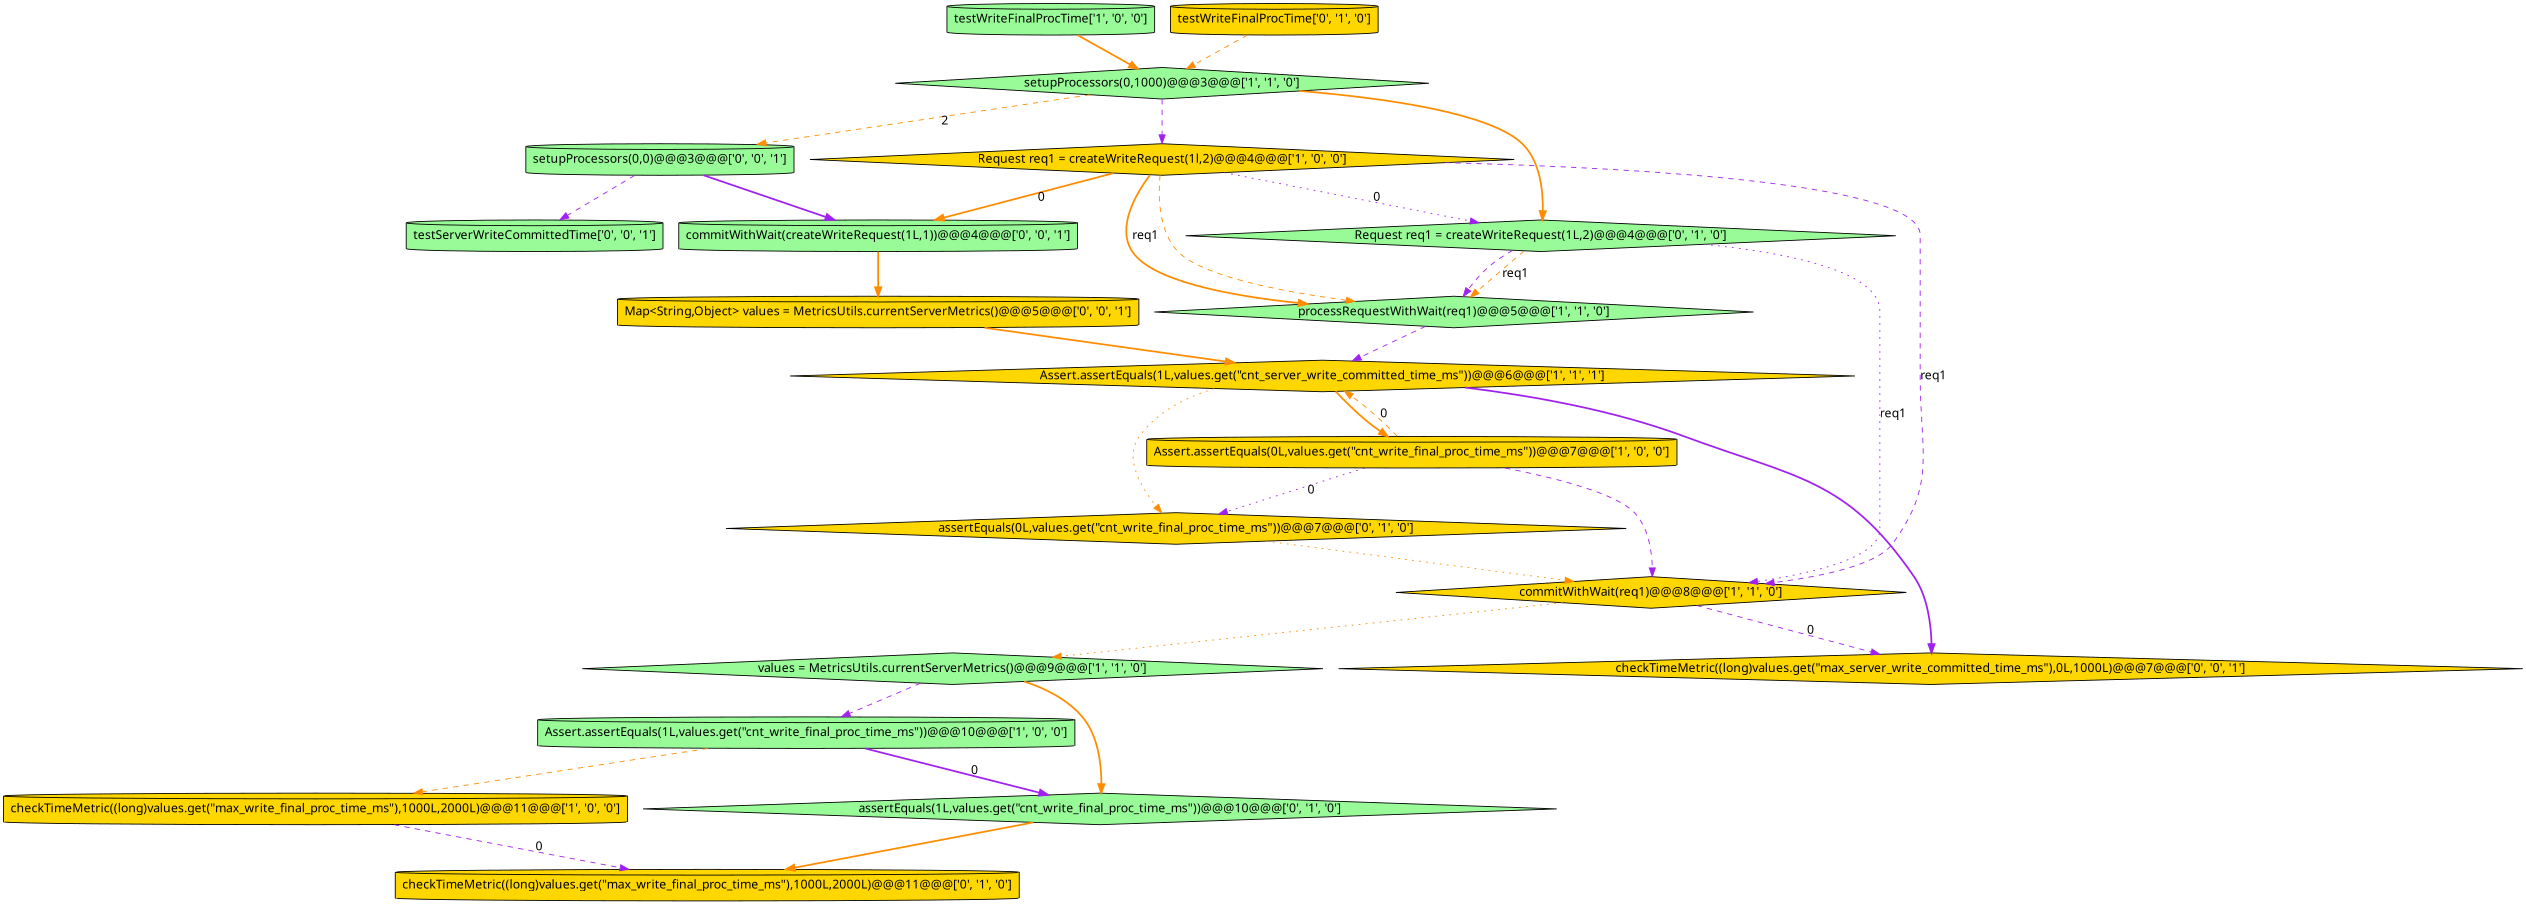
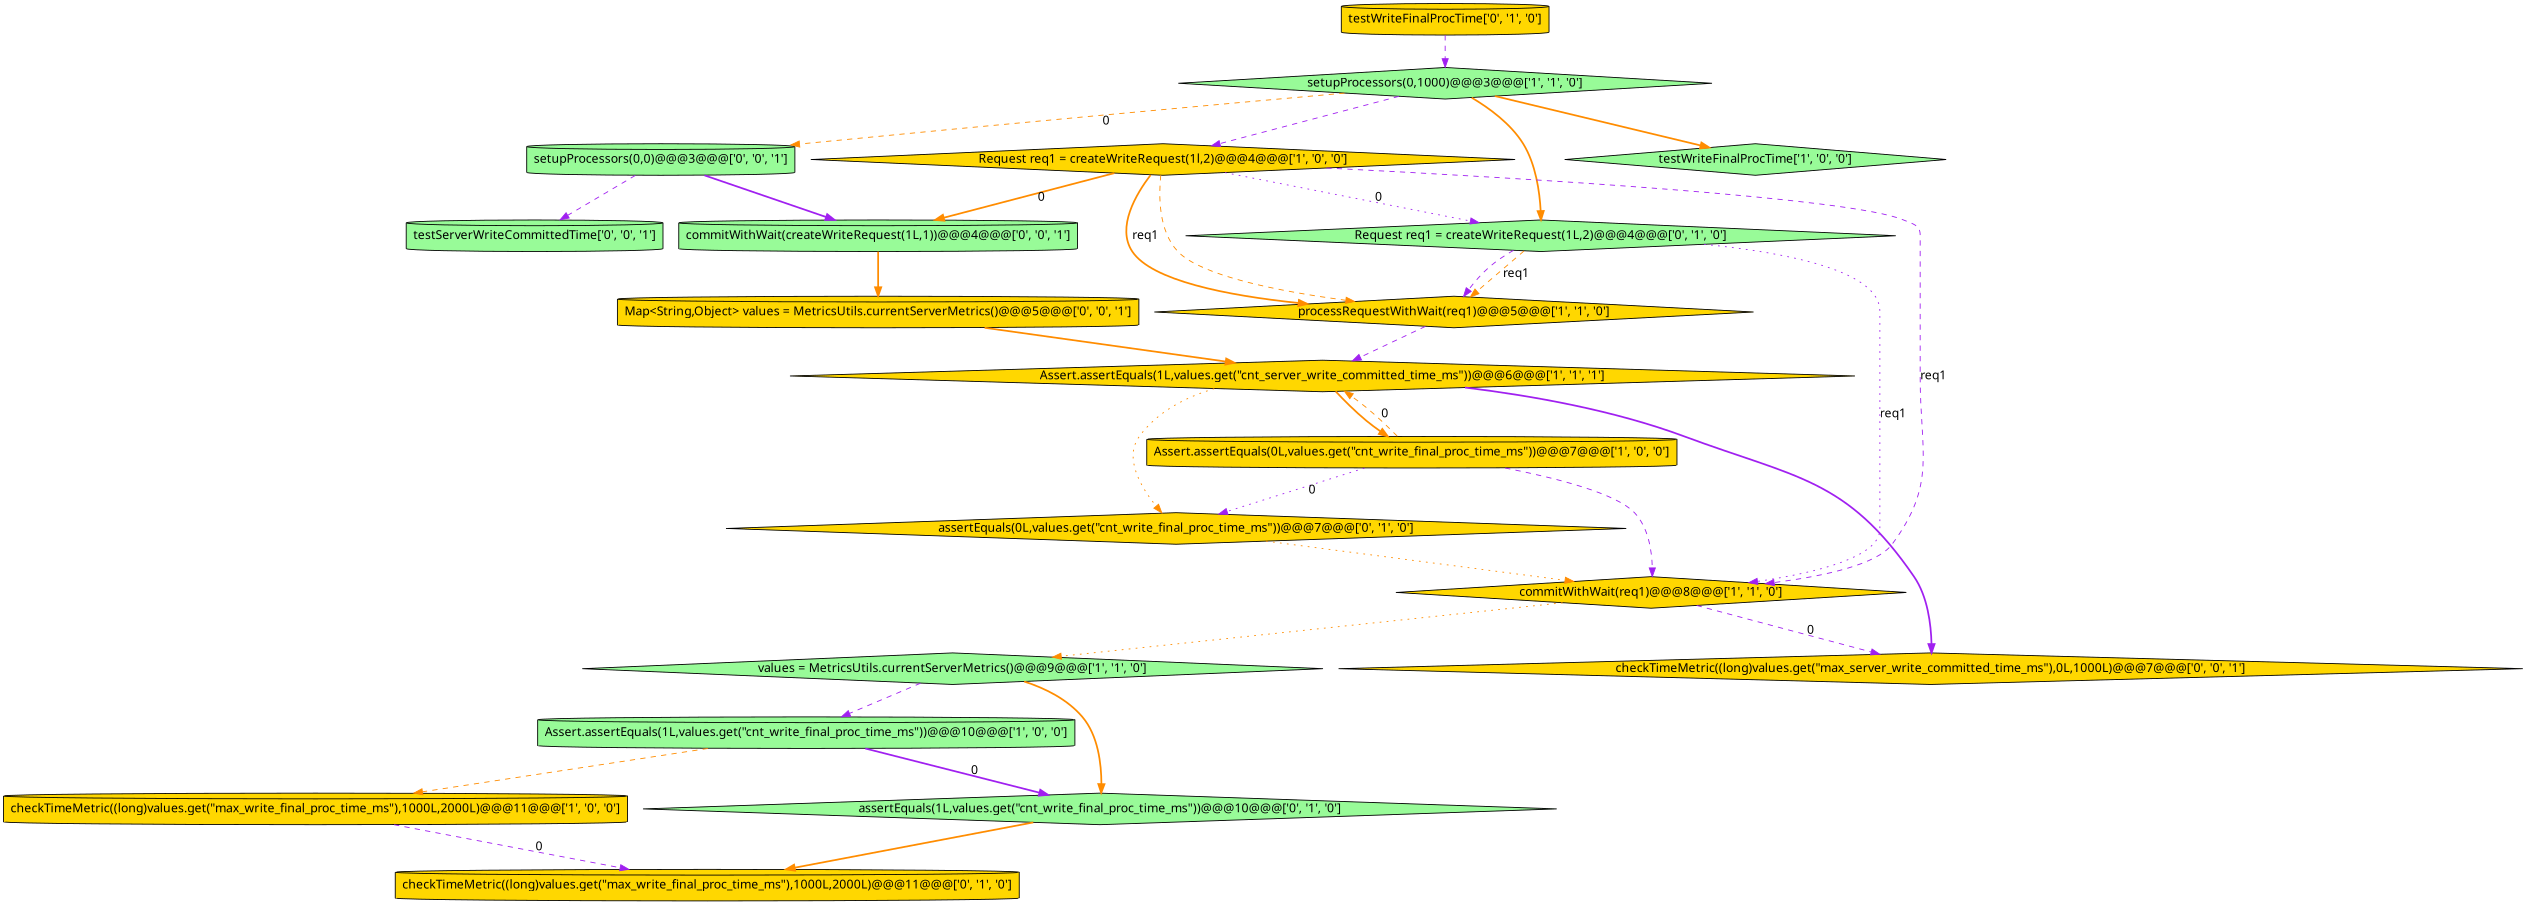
(1051, 19) -> (1755, 160)
(1104, 50) -> (1598, 121)
(1221, 50) -> (1445, 47)
(945, 121) -> (1106, 121)
(1454, 312) -> (1454, 312)
